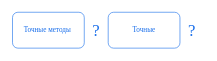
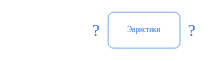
(48, 30) -> none
(144, 30) -> (144, 30)
